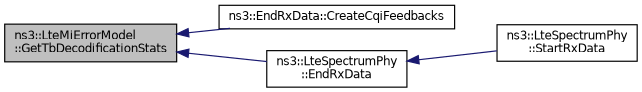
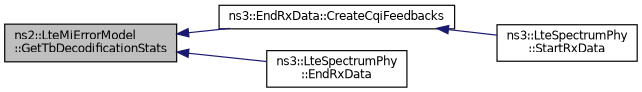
(91, 43) -> (91, 43)
(458, 55) -> (473, 32)
